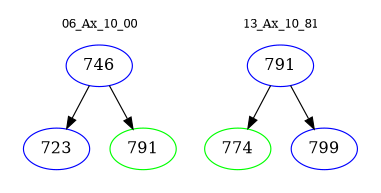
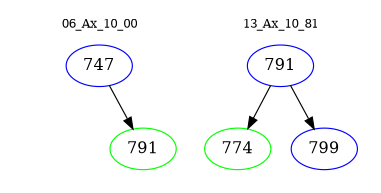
(99, 66) -> (99, 66)
(57, 149) -> none
